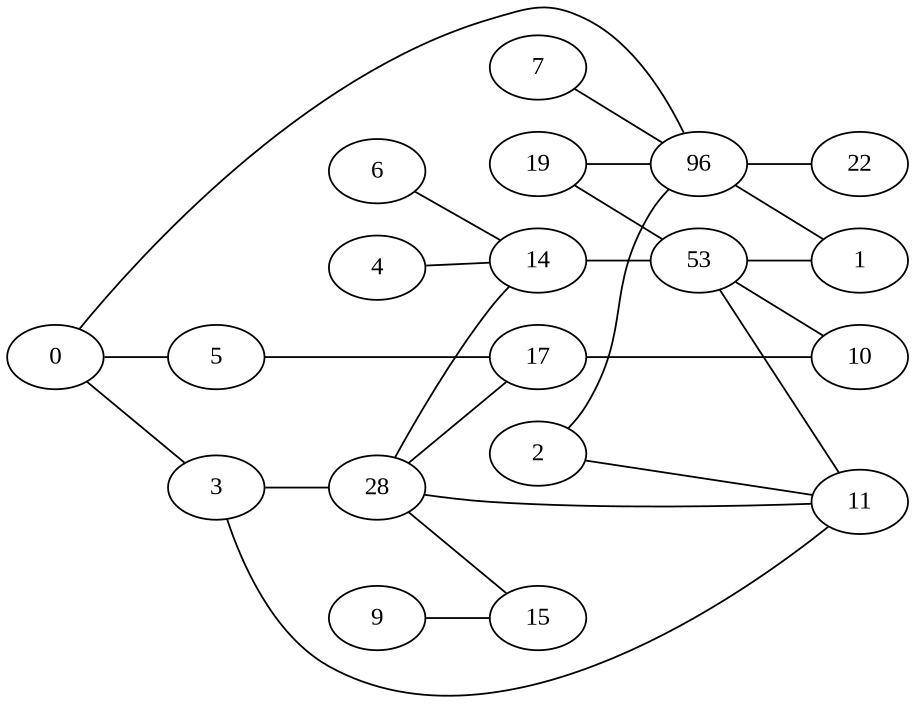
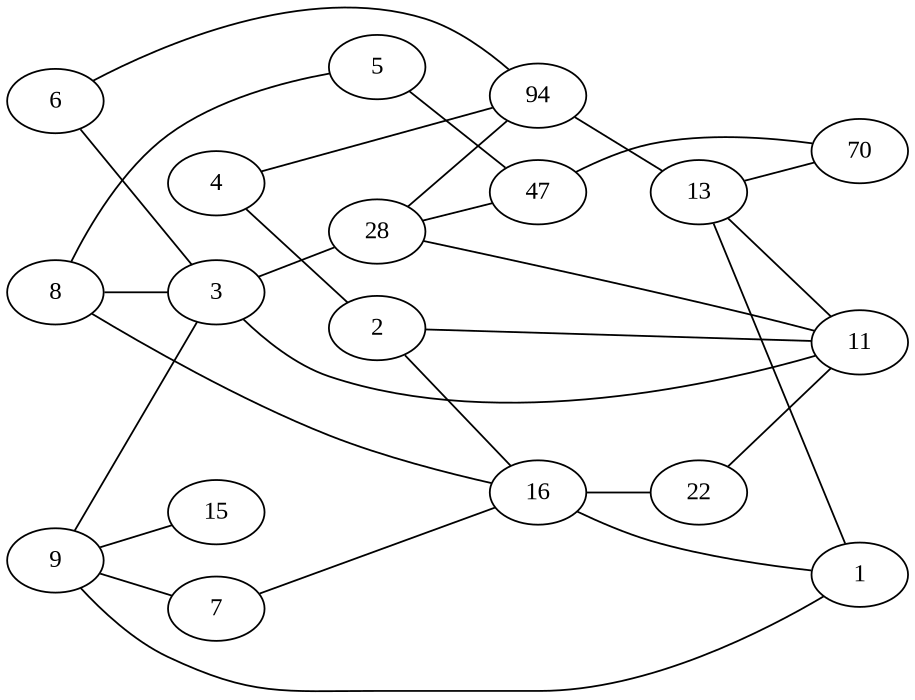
(538, 164) -> none
(699, 164) -> (538, 493)
none -> (136, 197)
none -> (292, 251)
(538, 261) -> (538, 96)
(699, 261) -> (699, 192)
(55, 357) -> (55, 292)
(538, 357) -> (538, 192)
(860, 357) -> (860, 151)
none -> (780, 417)
none -> (136, 426)
(457, 553) -> none
none -> (136, 585)
none -> (446, 691)
